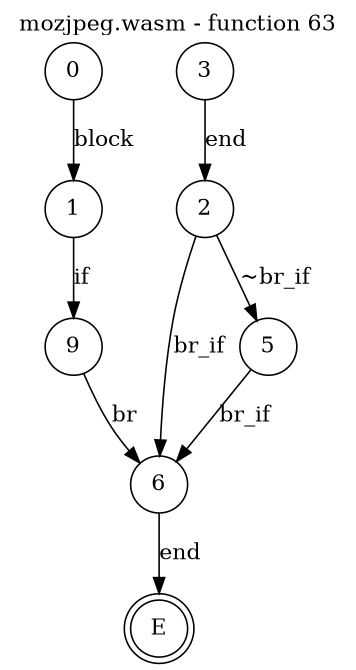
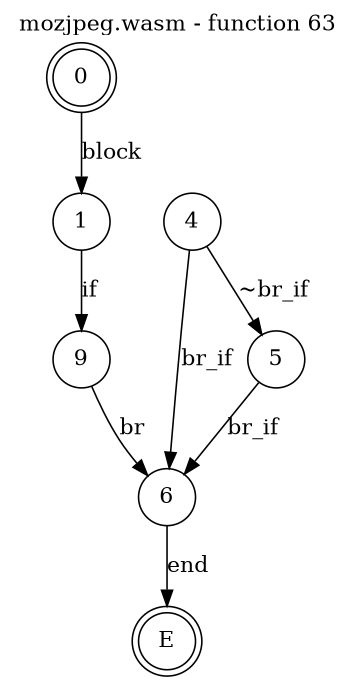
(74, 71) -> (82, 78)
(205, 71) -> none
(205, 209) -> (192, 222)
